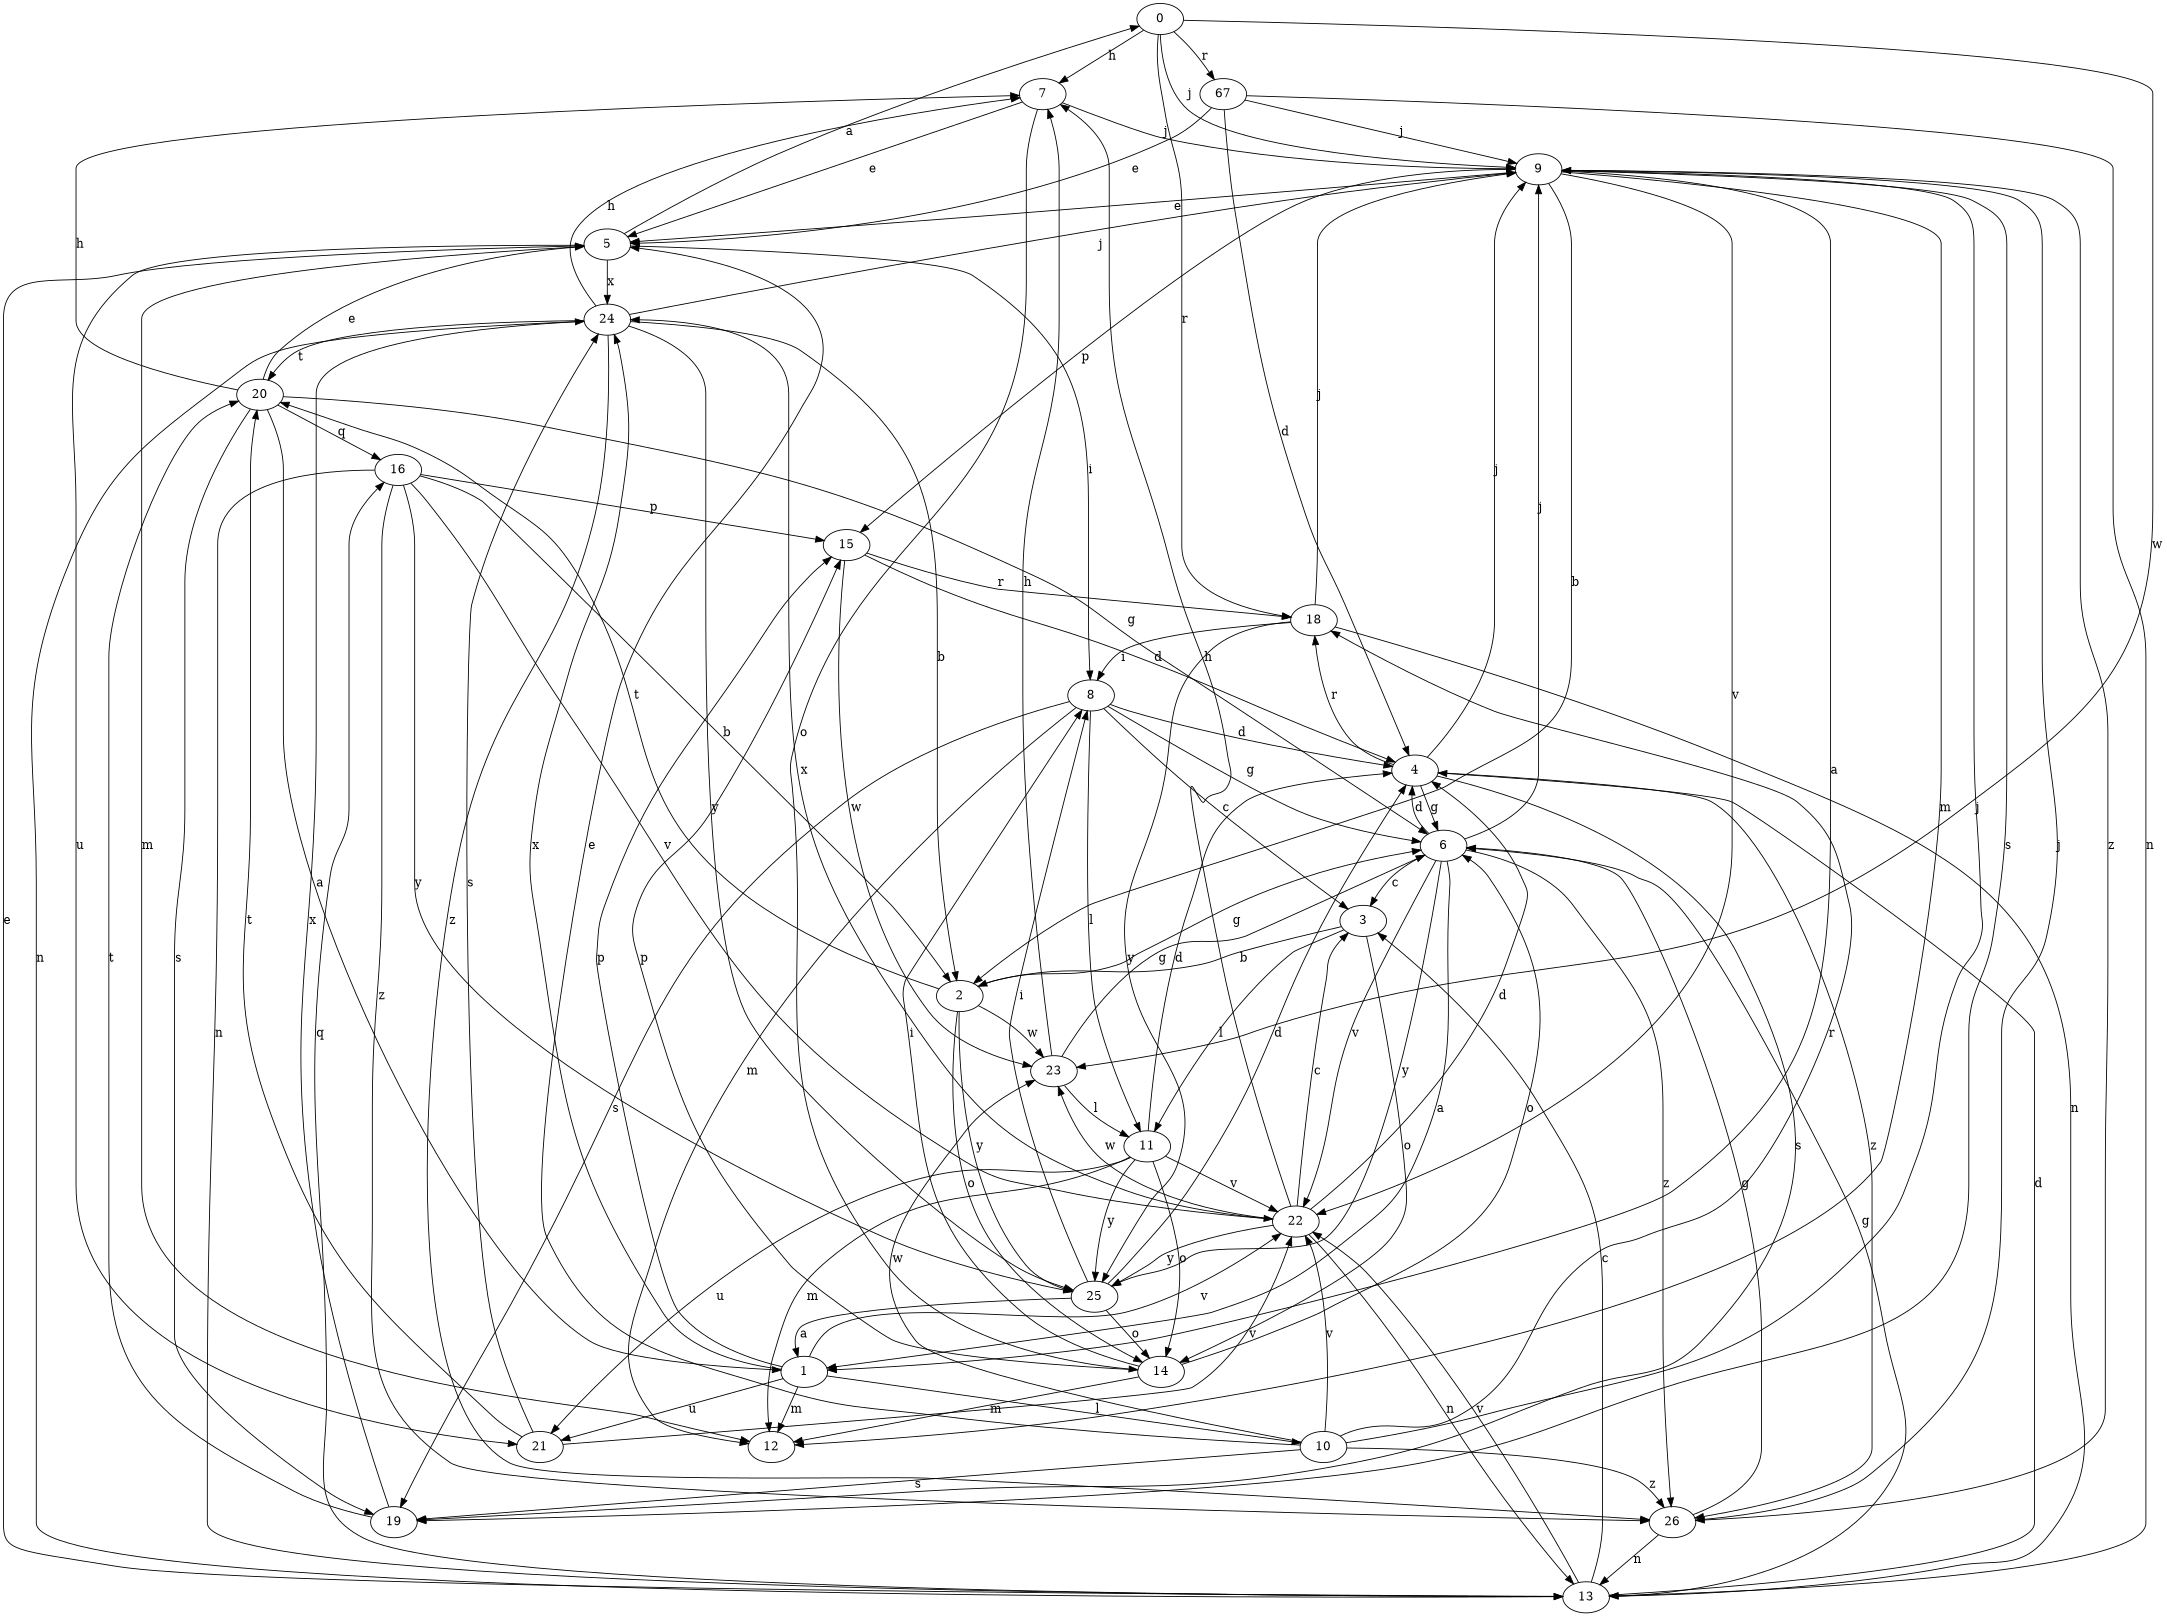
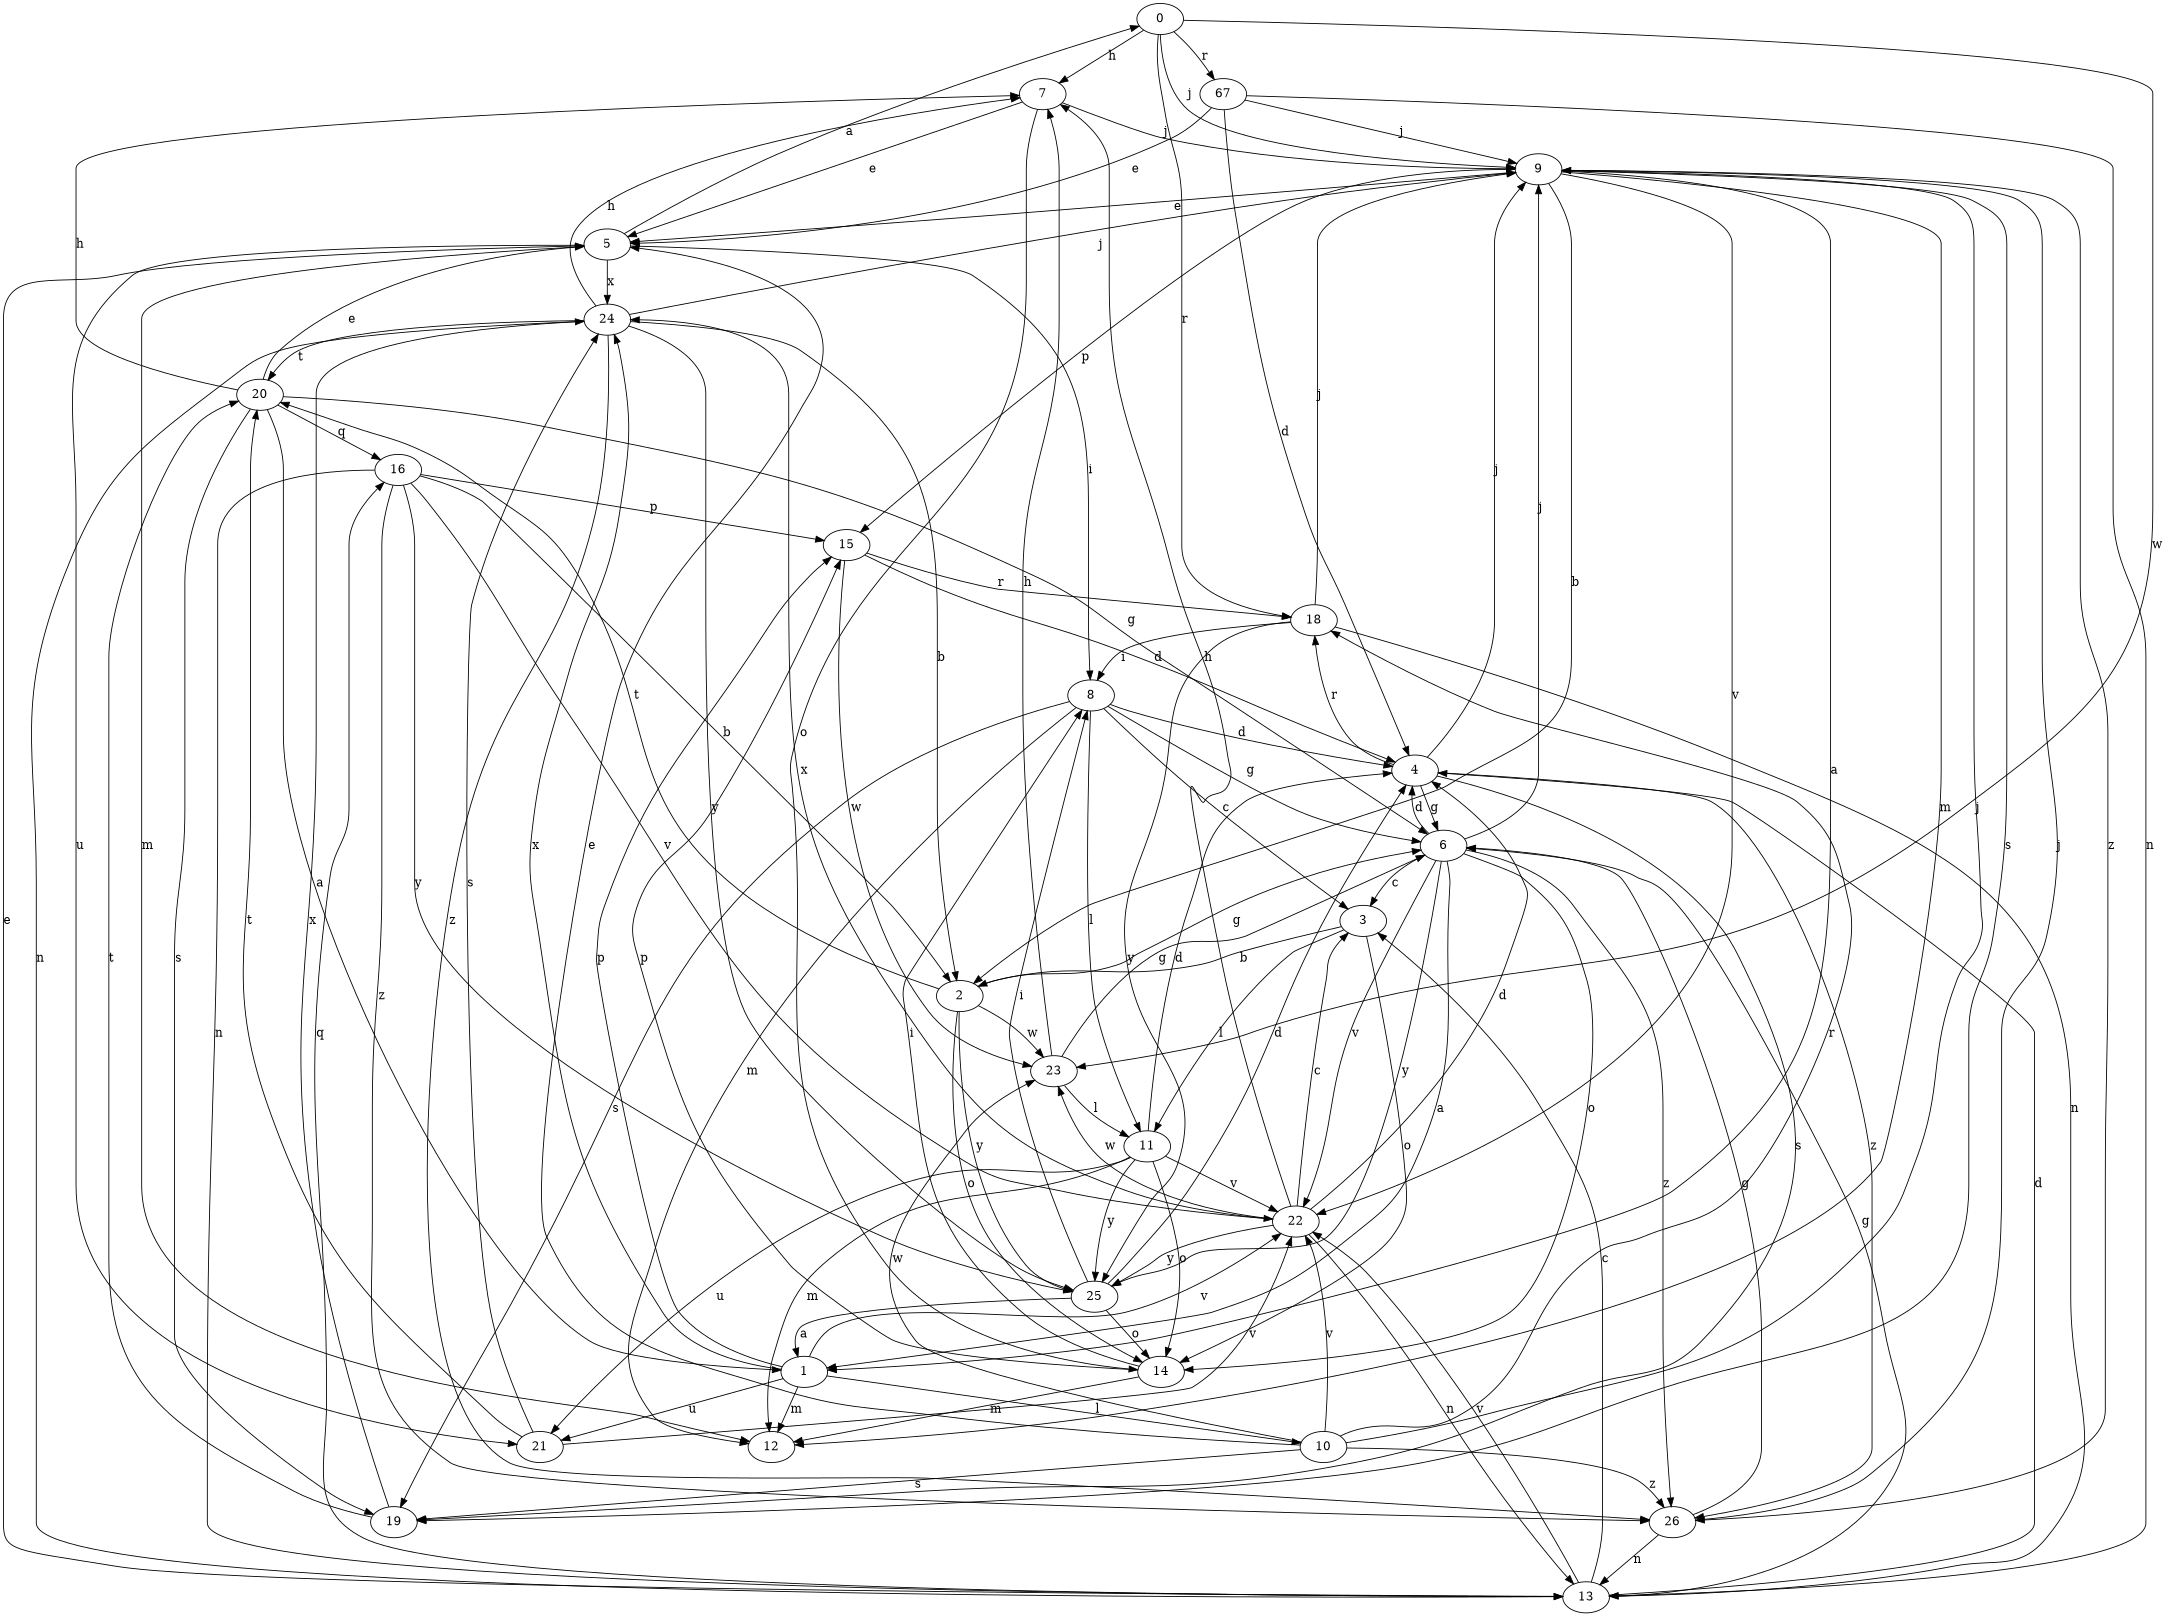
(1496, 1195) -> (1561, 1220)
